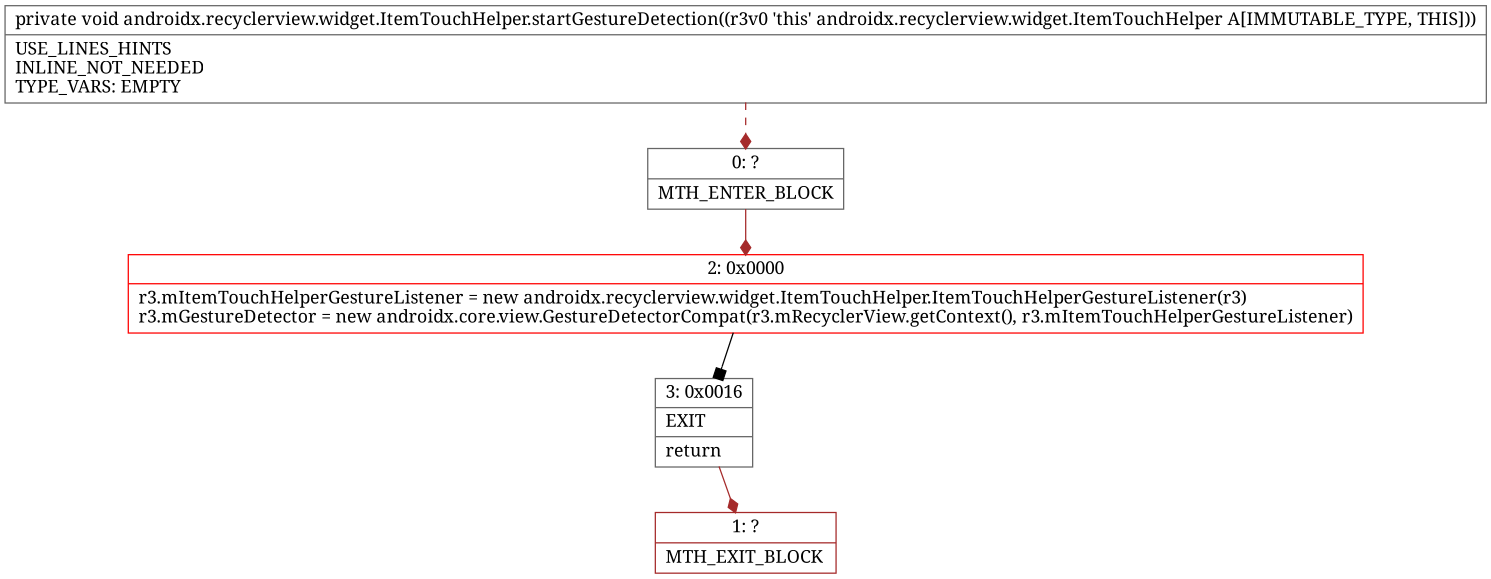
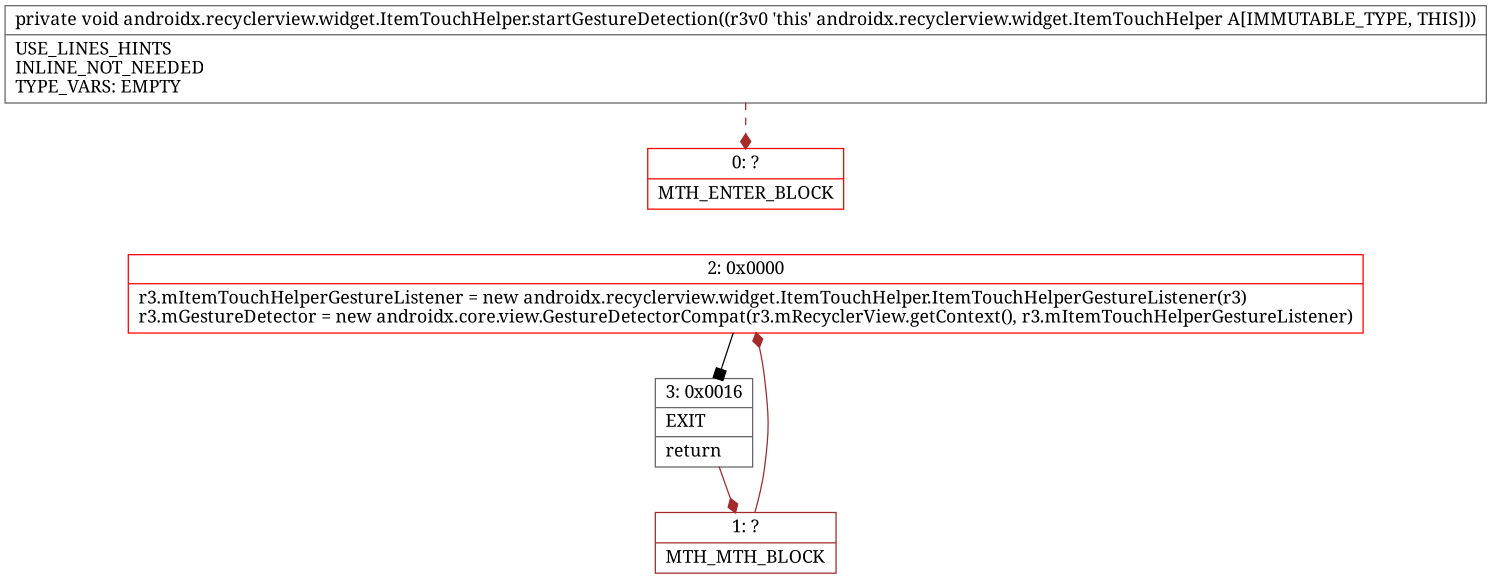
(746, 179) -> (746, 179)
(746, 225) -> (768, 431)
(744, 557) -> (746, 557)
